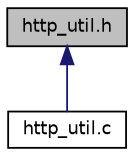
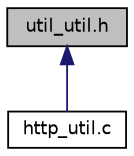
(67, 27) -> (67, 27)
